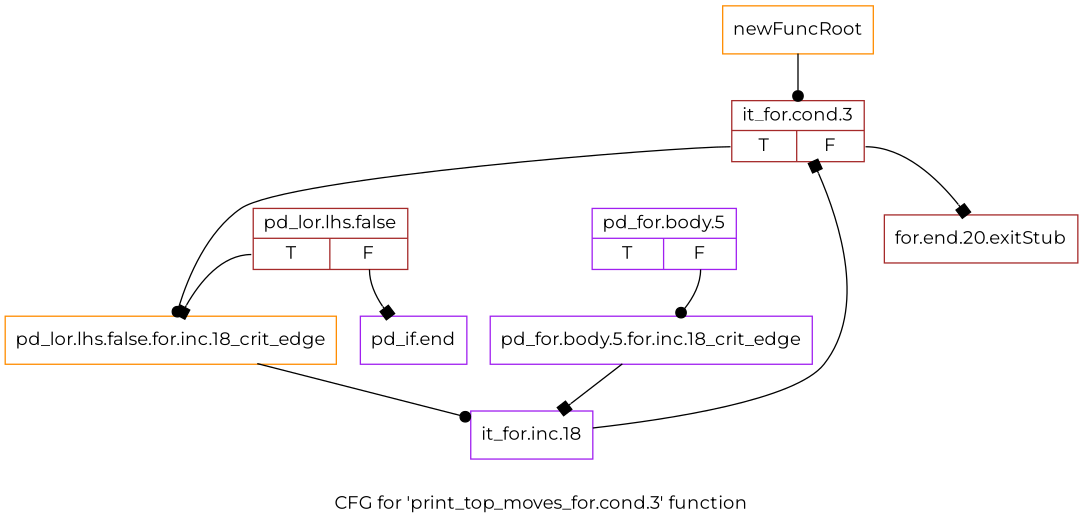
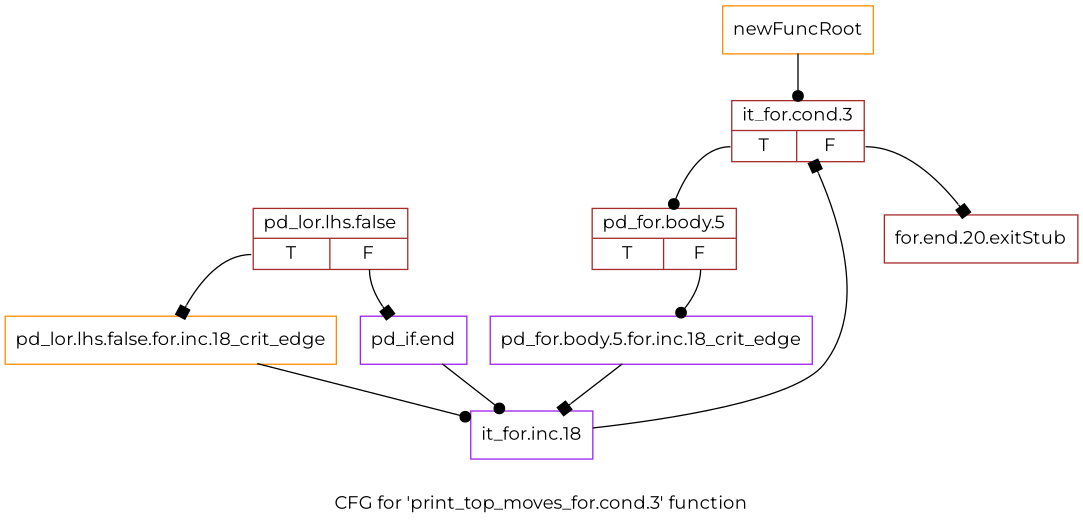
(425, 173) -> (696, 164)
(664, 239) -> (664, 239)
none -> (469, 384)
